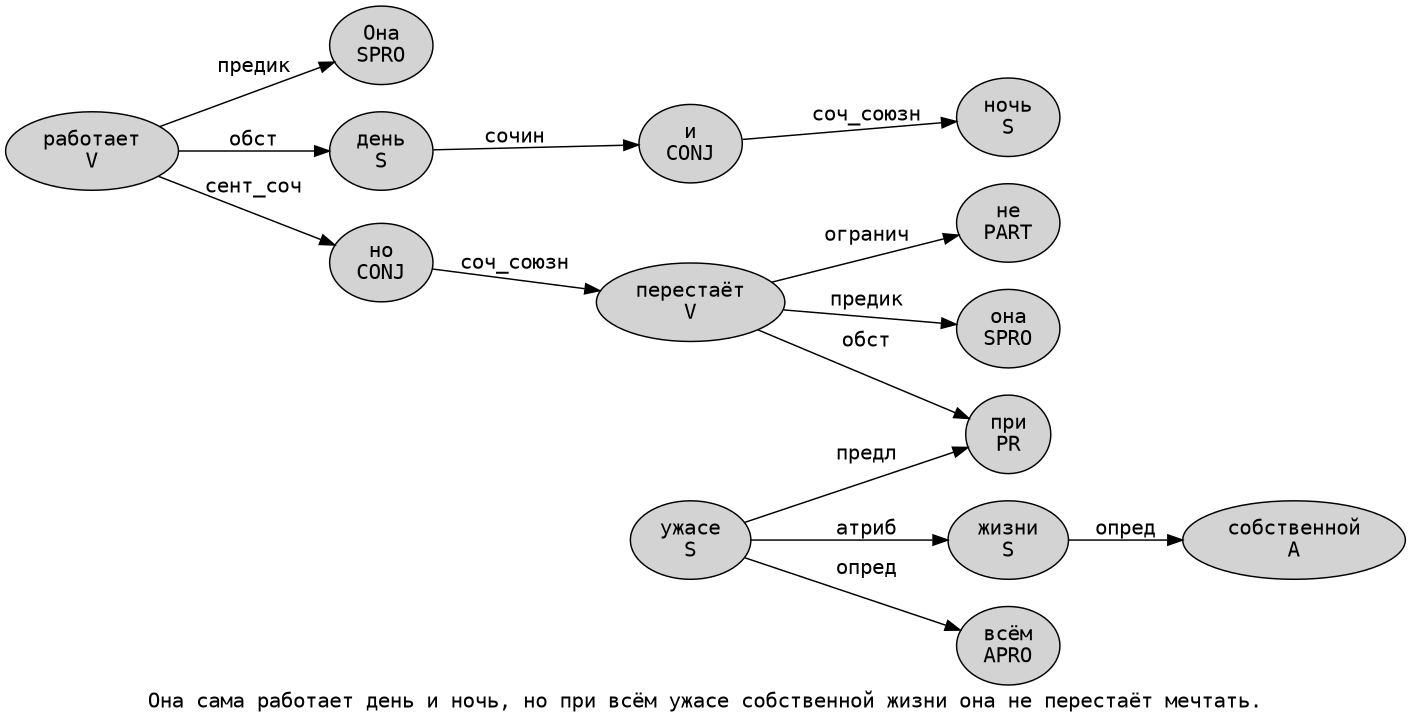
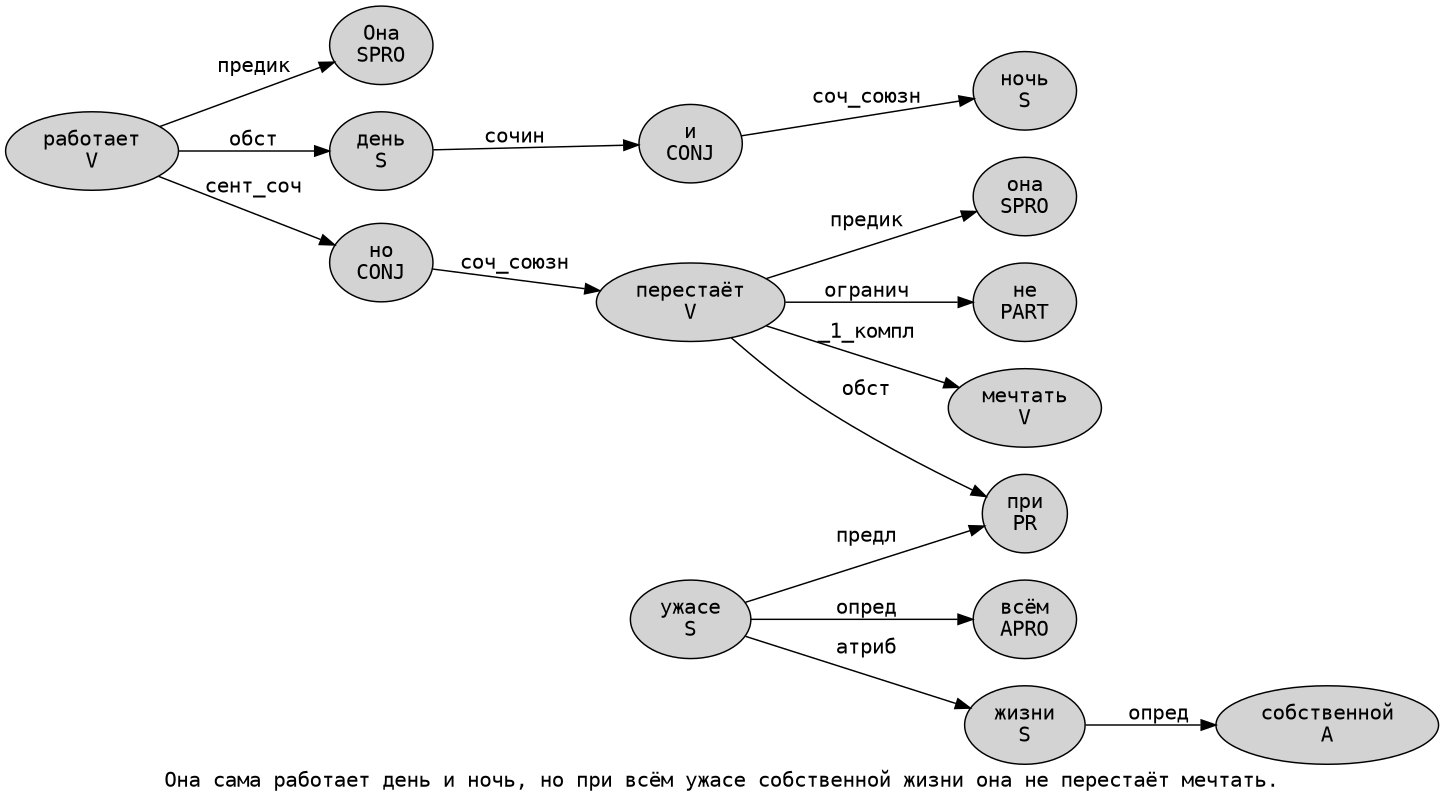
none -> (1025, 408)
